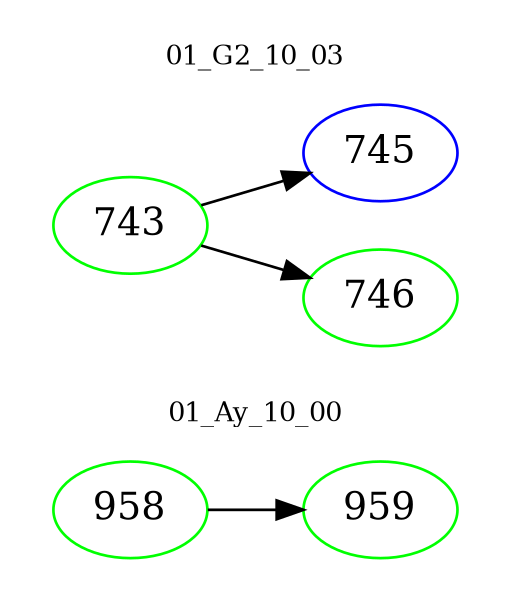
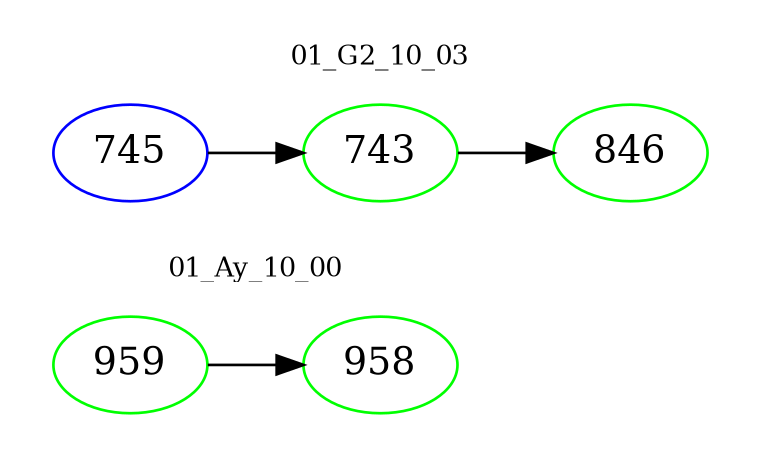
(242, 193) -> (242, 153)
(380, 298) -> (631, 153)
(242, 510) -> (242, 365)
